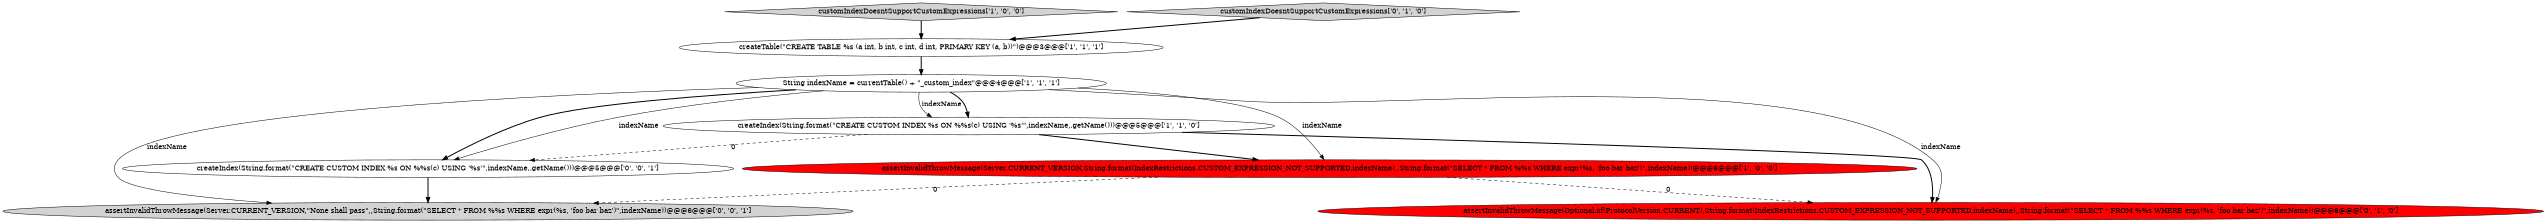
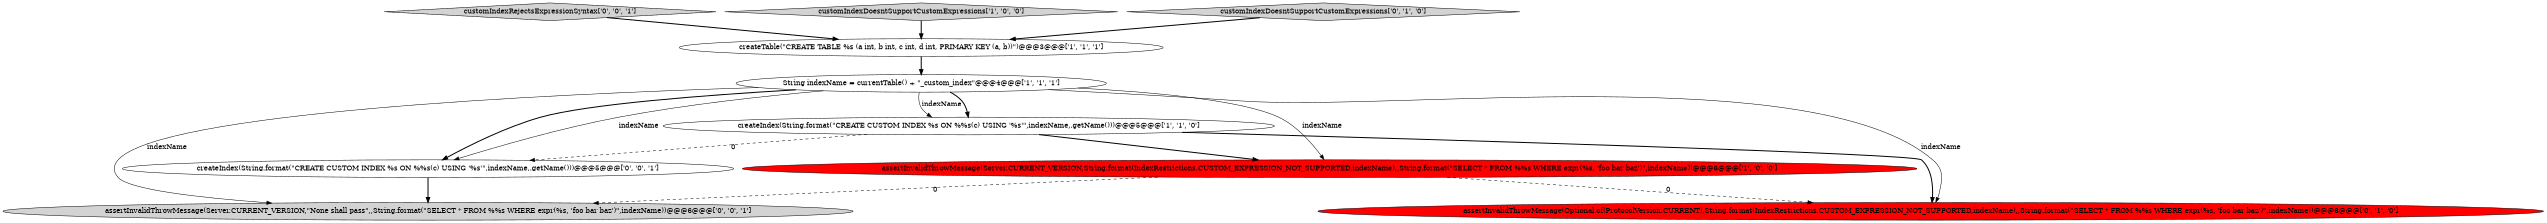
none -> (550, 12)
